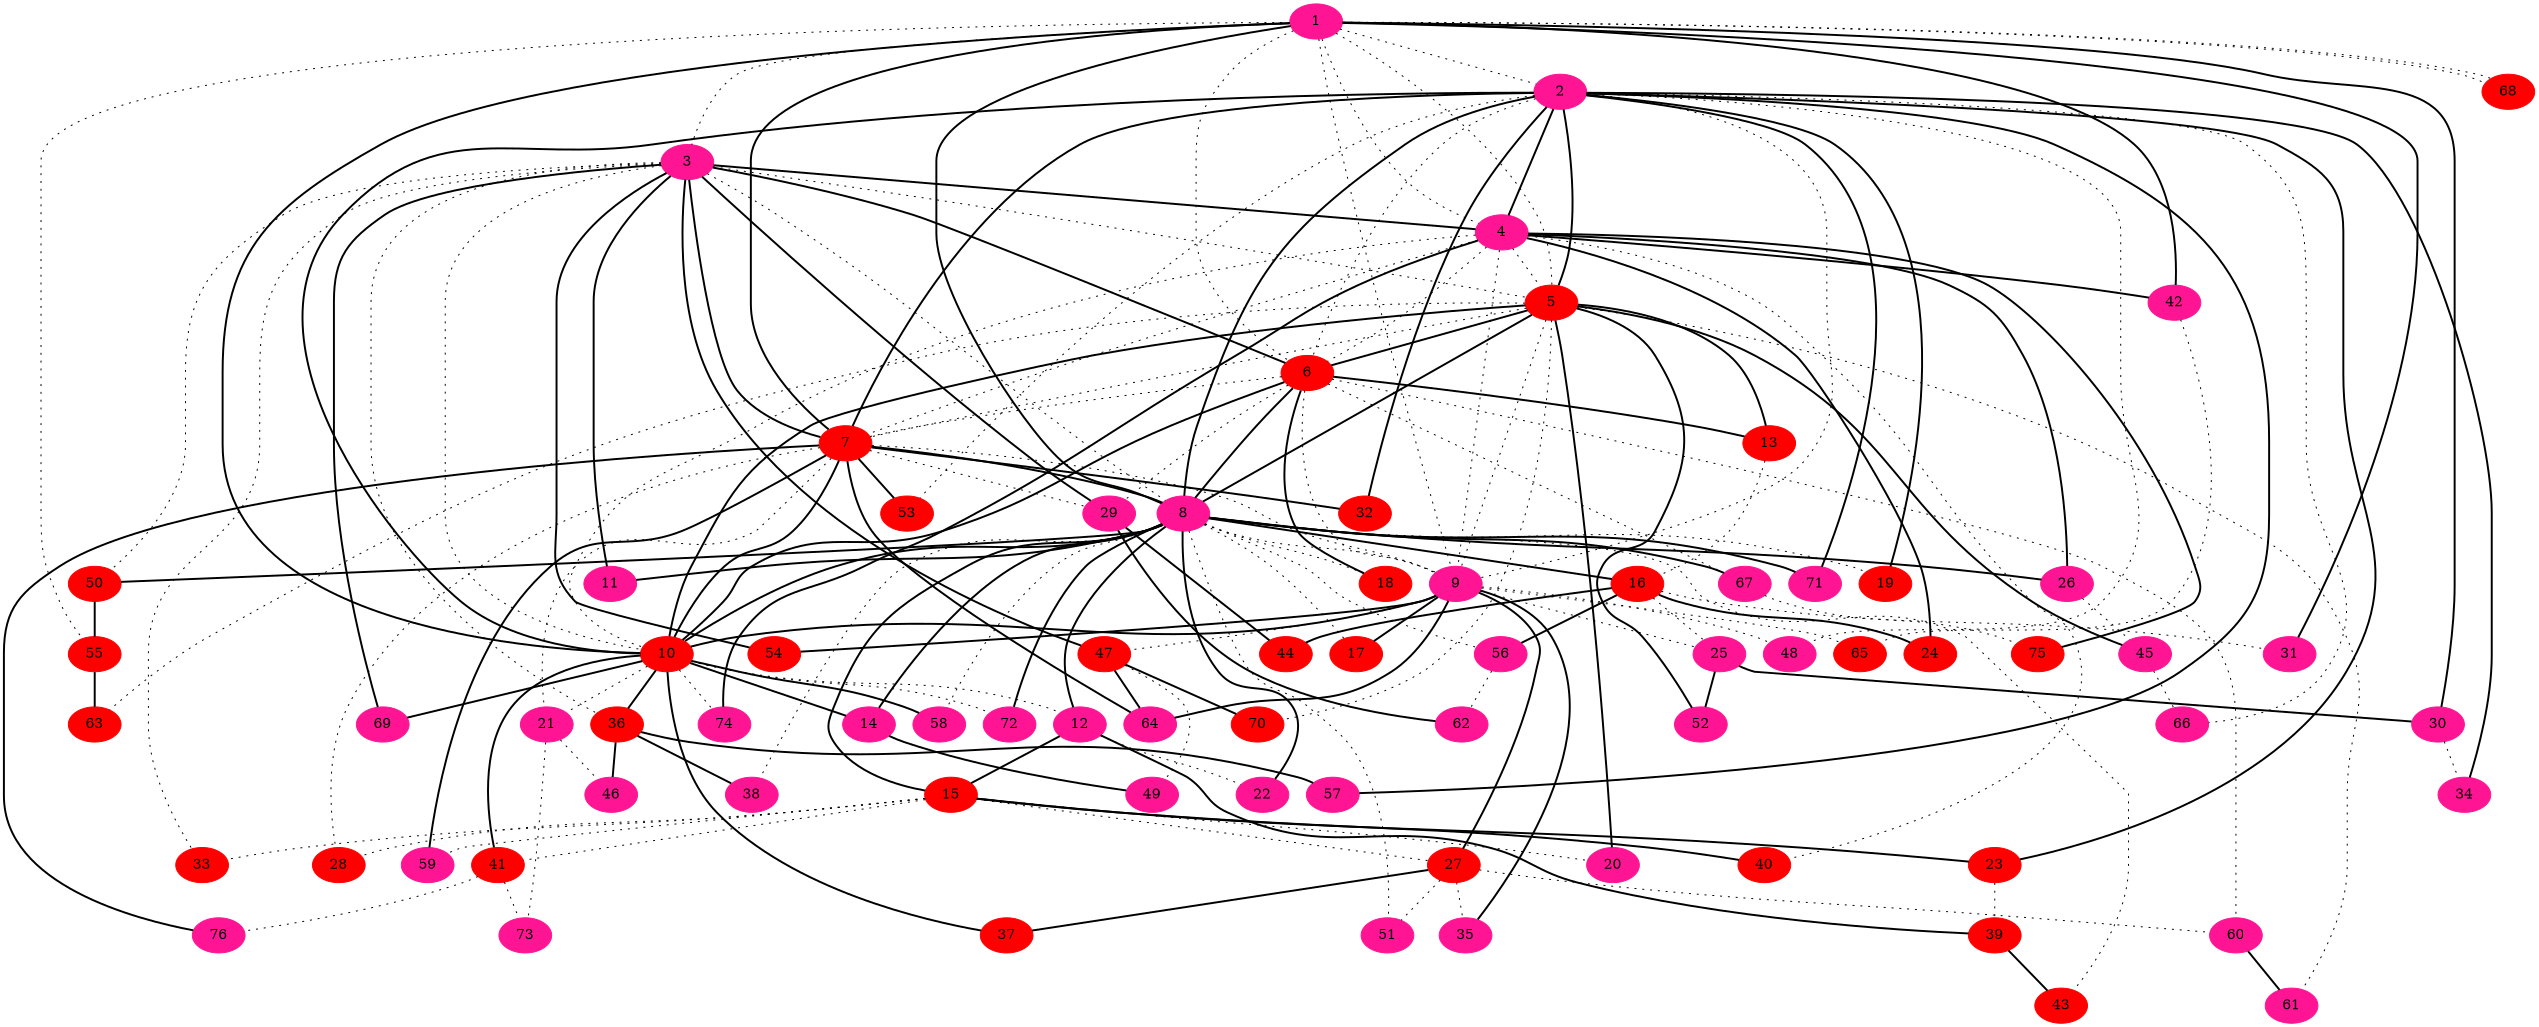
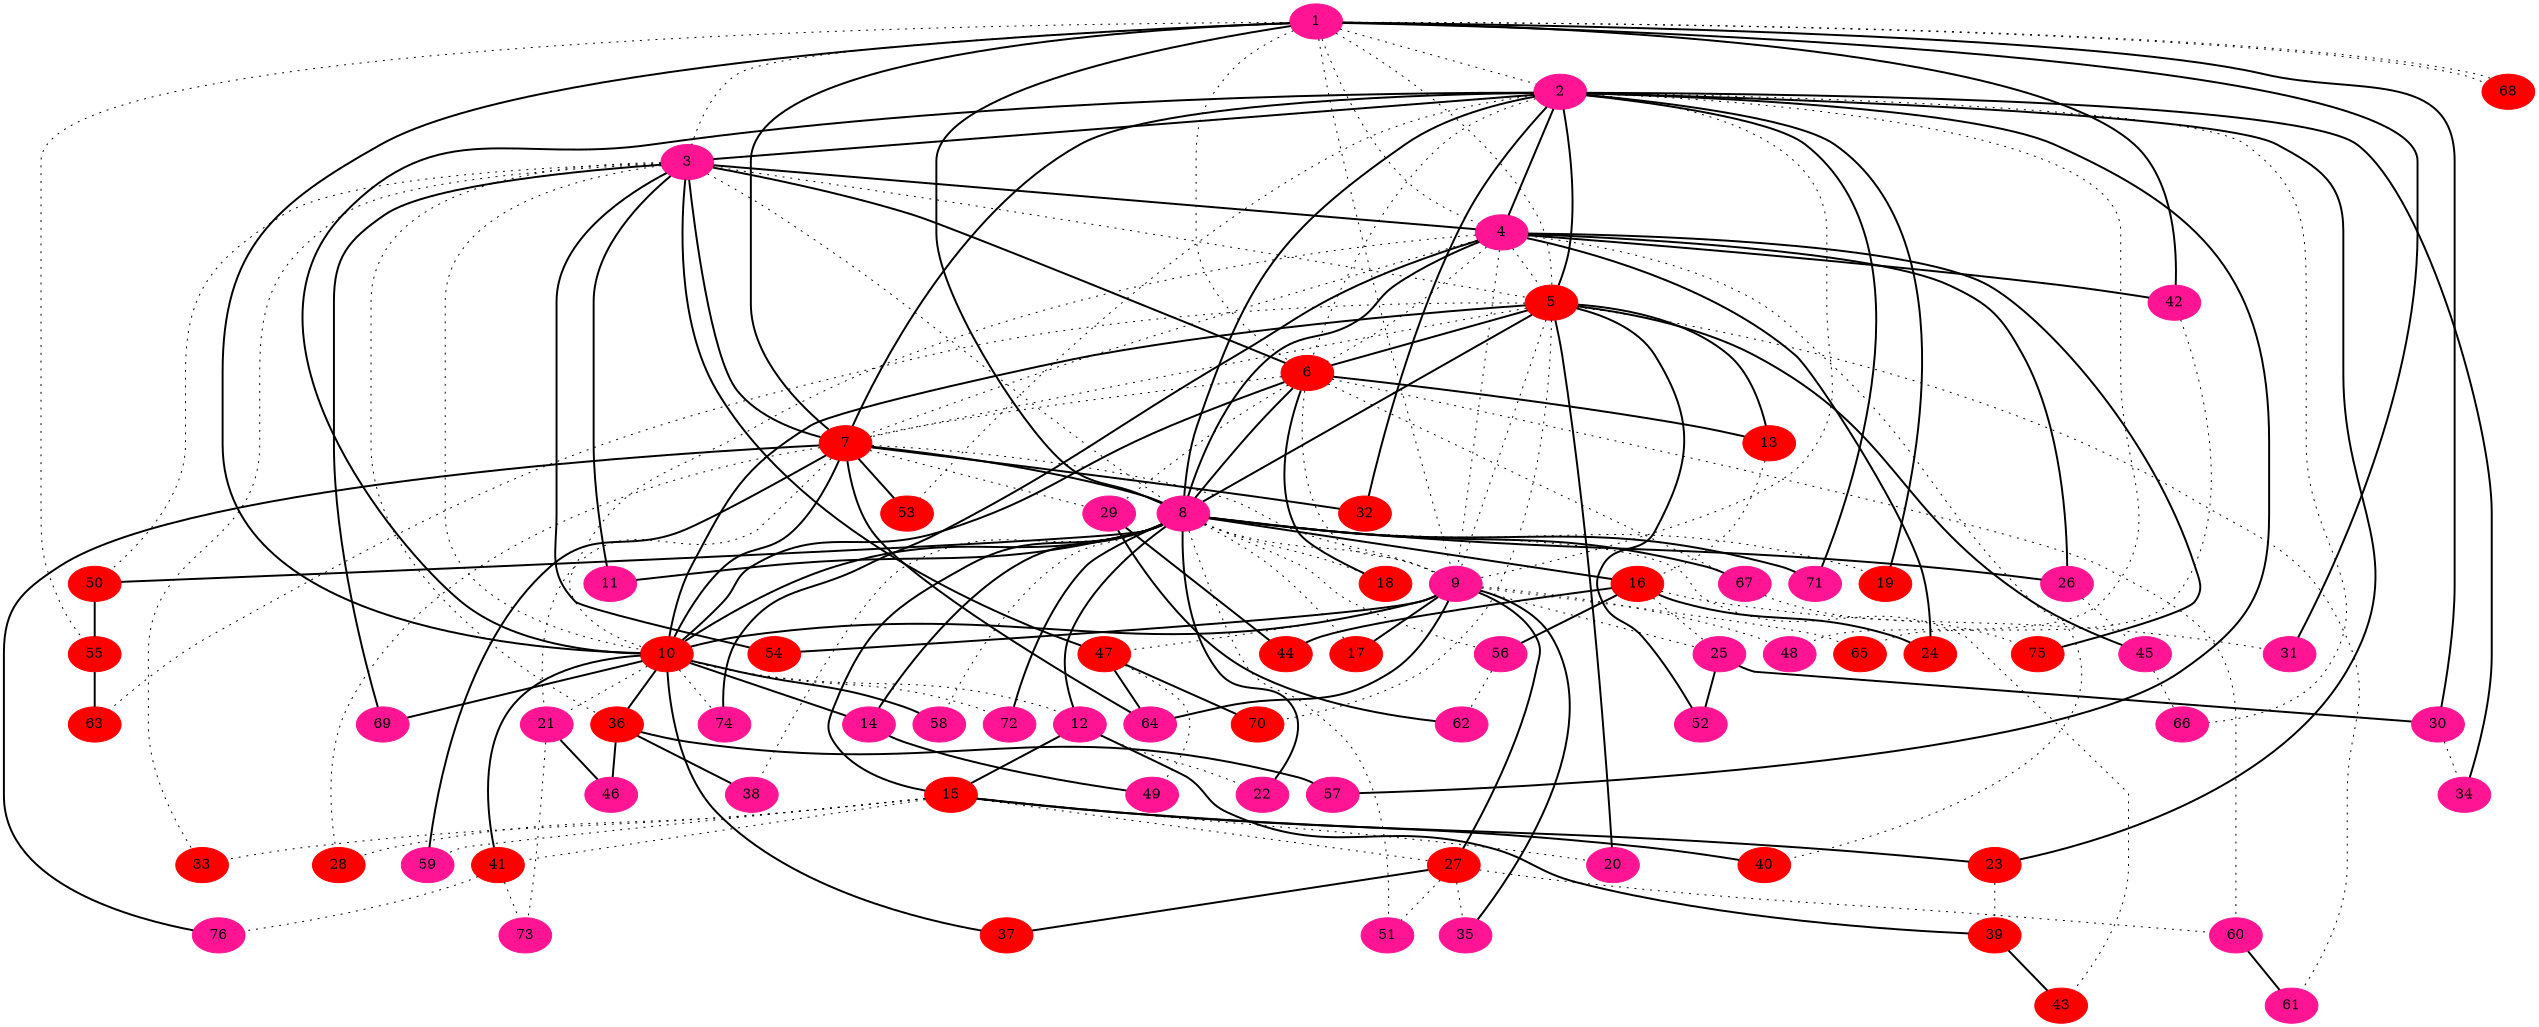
(882, 337) -> (1103, 129)
none -> (1305, 339)
(579, 760) -> (579, 760)
